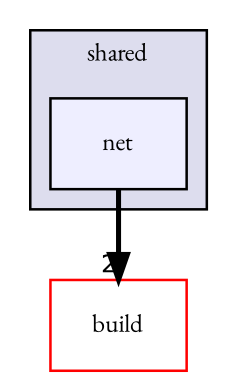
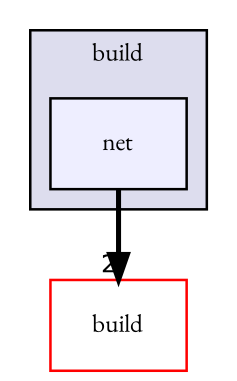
(119, 54) -> (119, 54)
